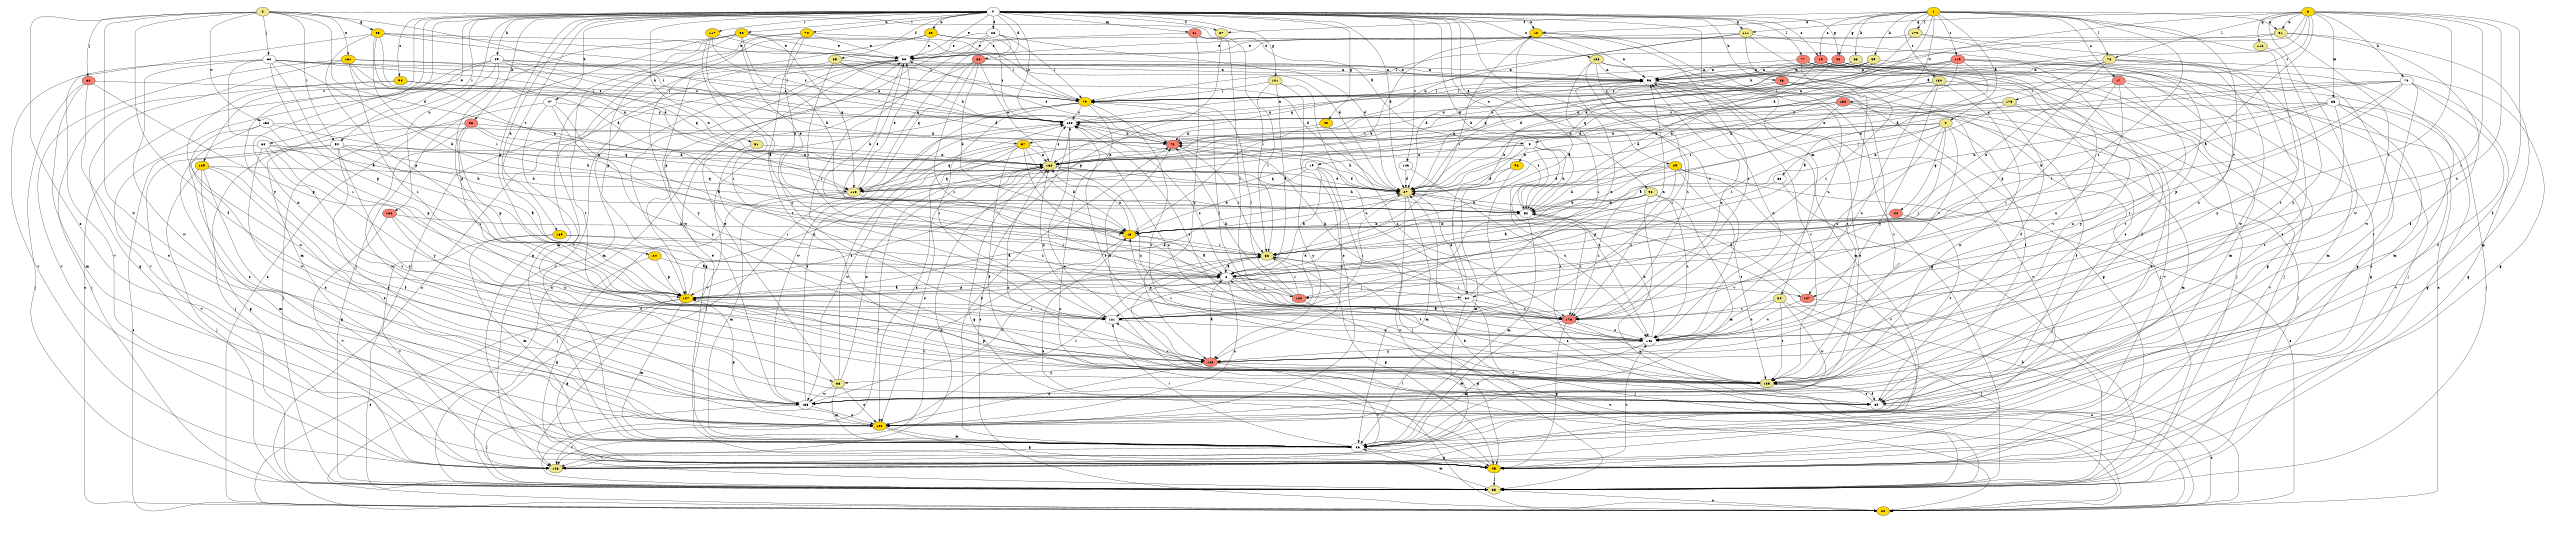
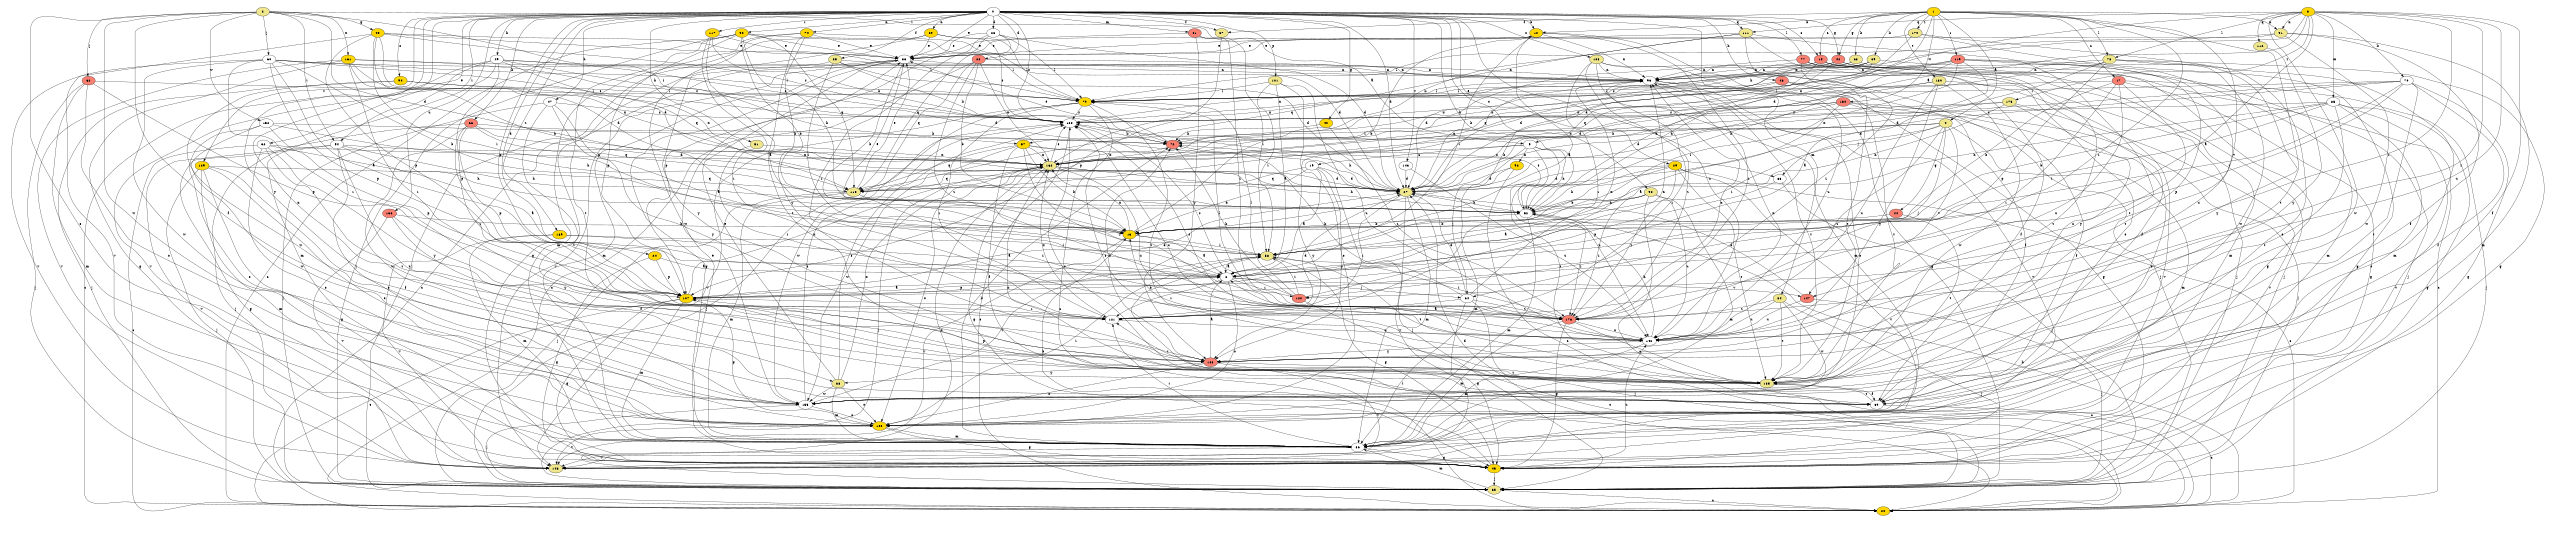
(1231, 190) -> none
(927, 259) -> (1401, 153)
